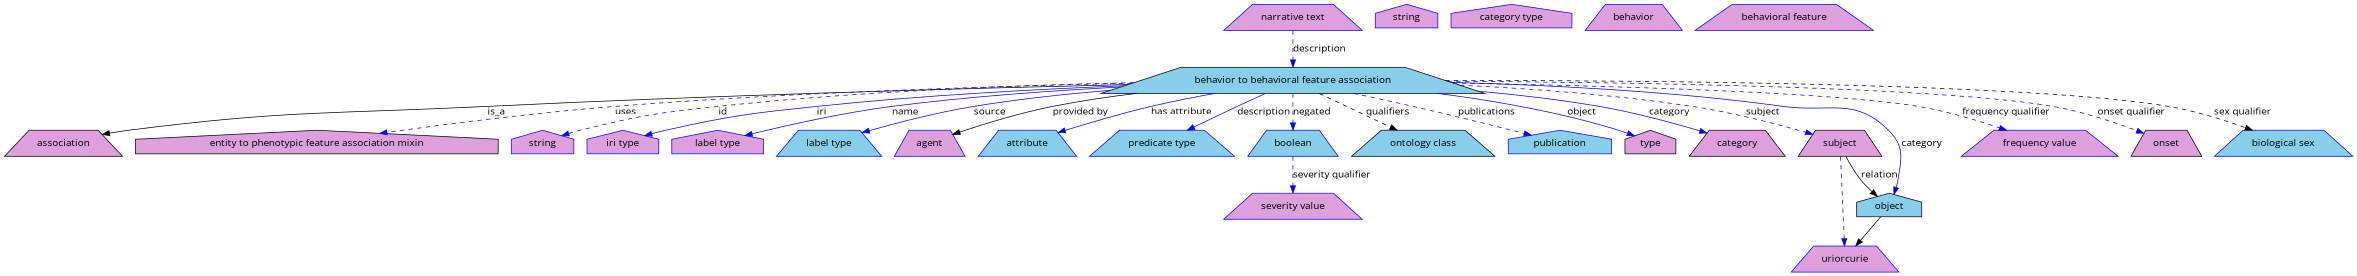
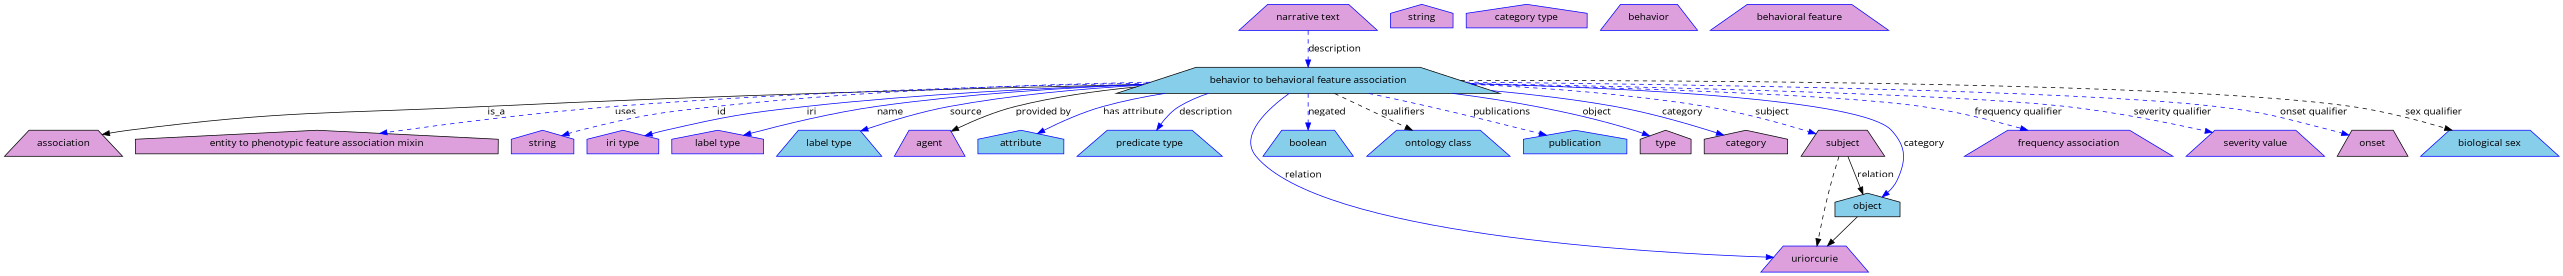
(1027, 143) -> (1021, 143)
(1423, 143) -> (1438, 143)
(1737, 143) -> (1746, 143)
(2040, 143) -> (2069, 143)
(1293, 171) -> (1839, 93)
(1842, 197) -> (1827, 197)
none -> (1464, 230)
